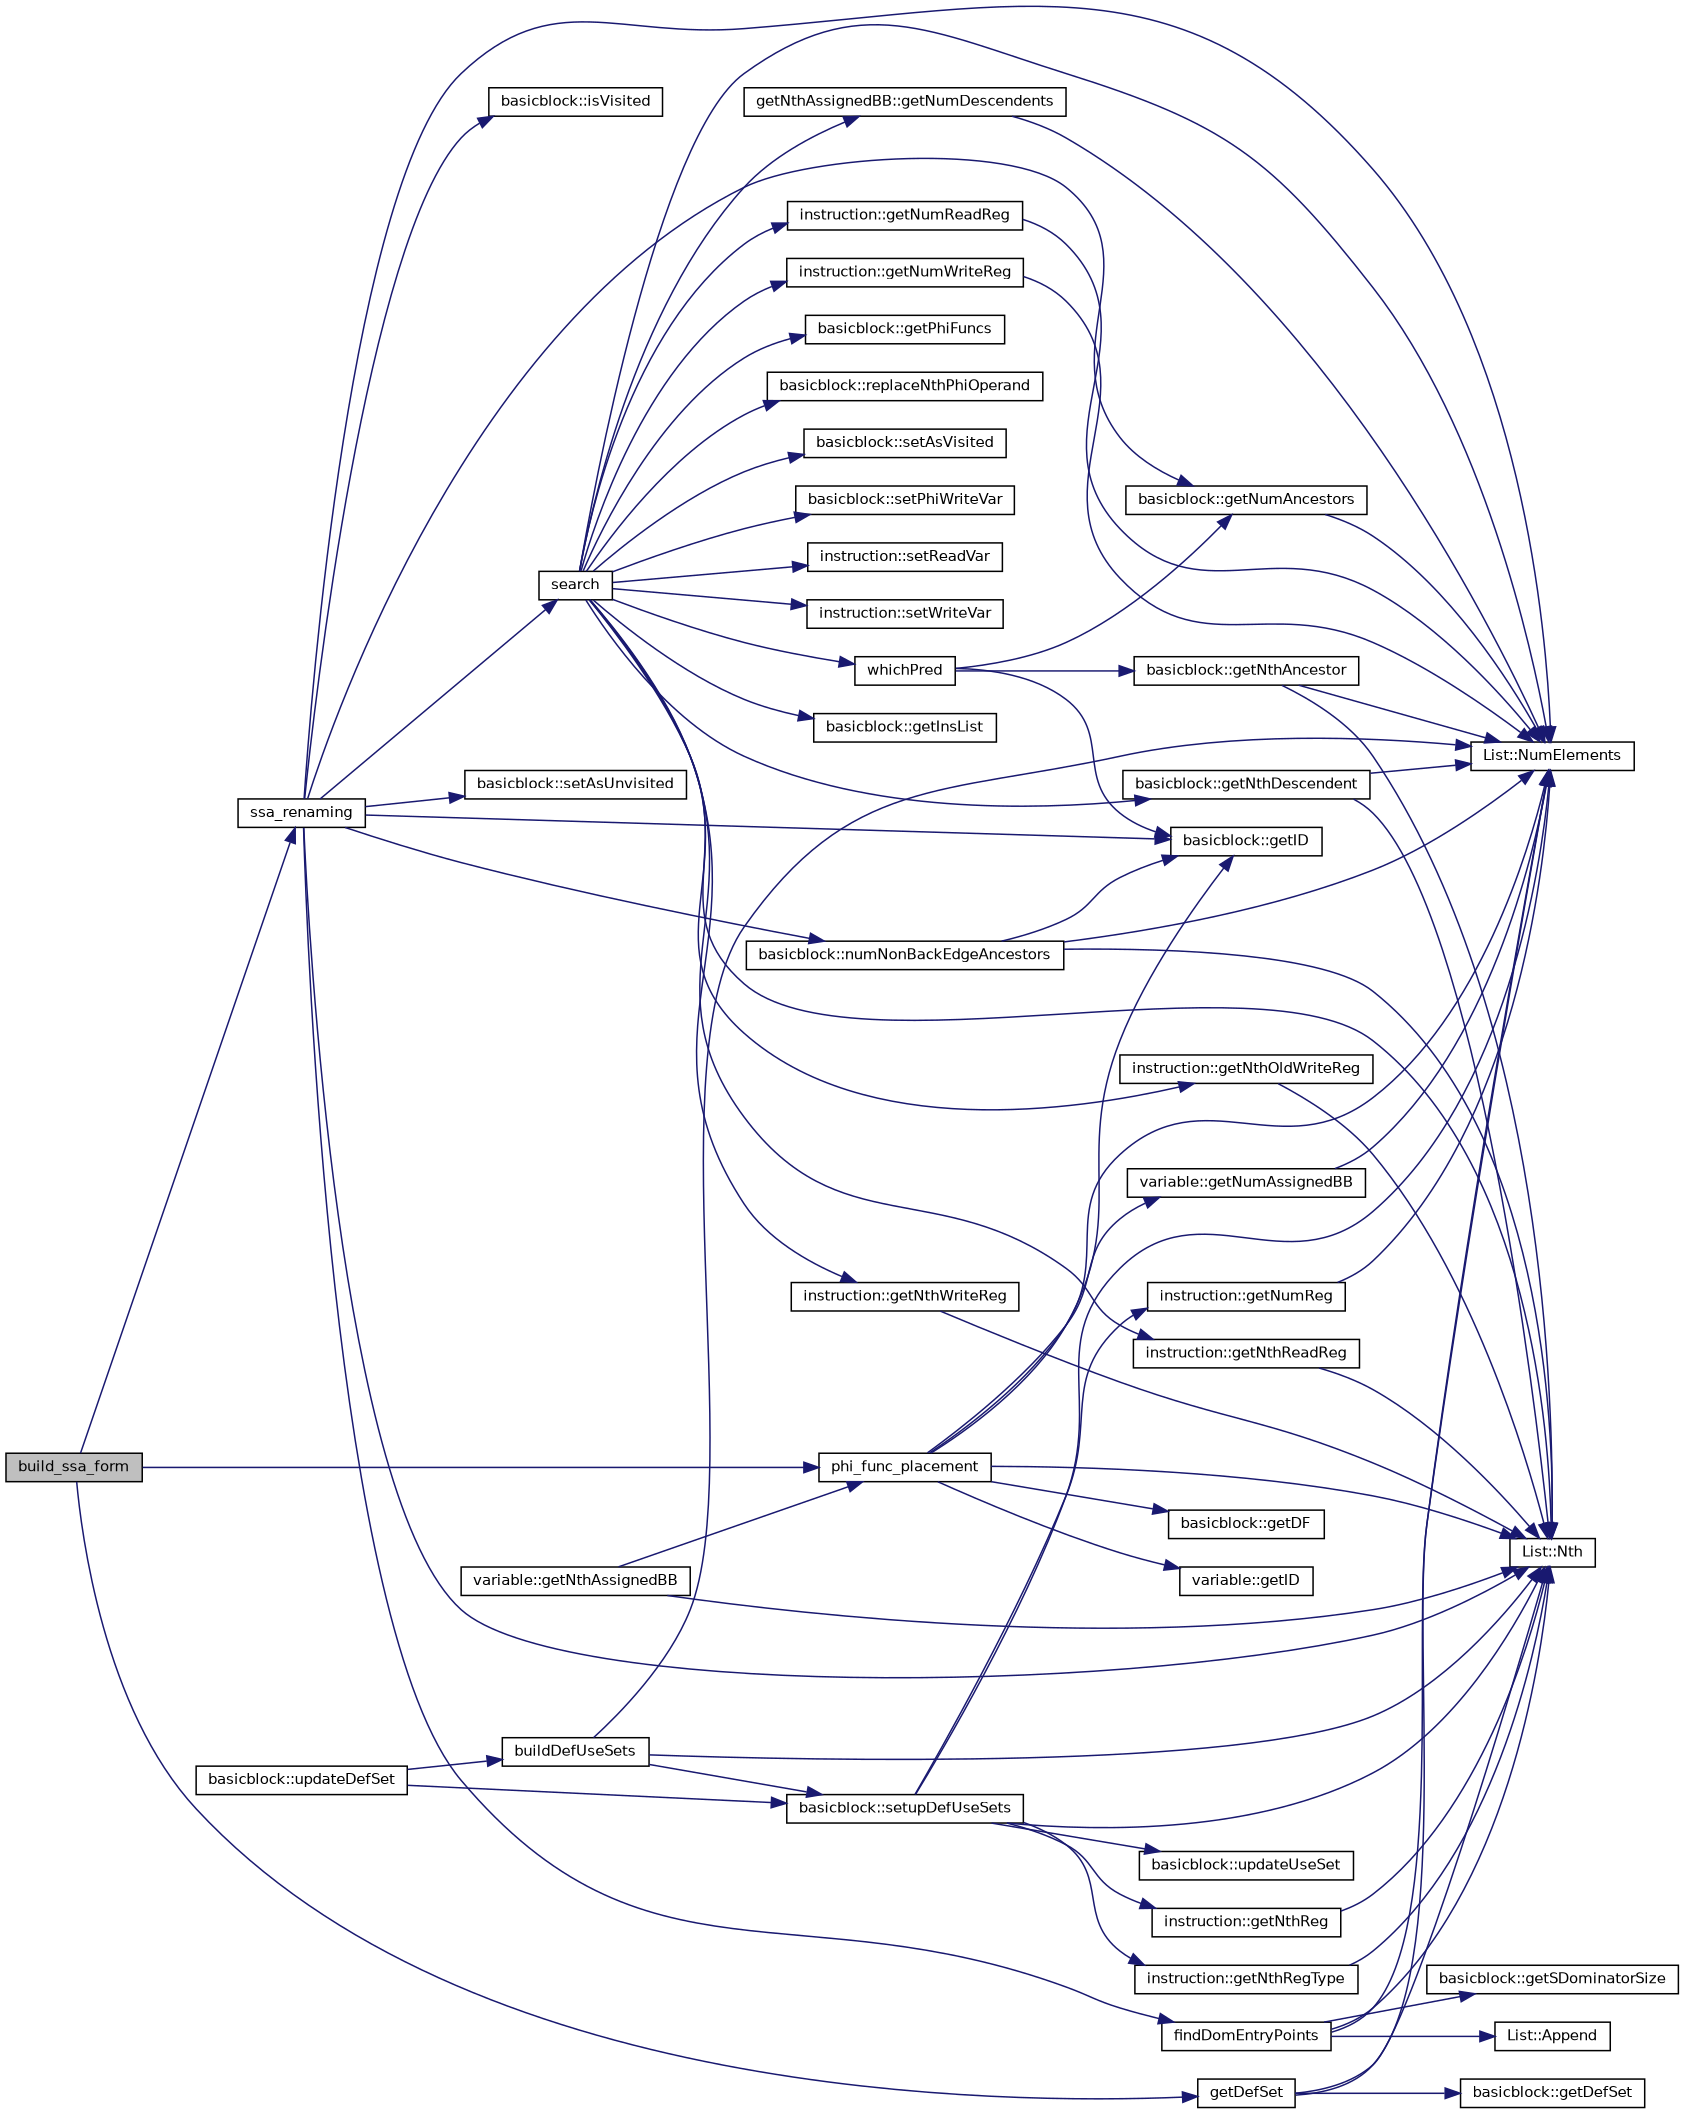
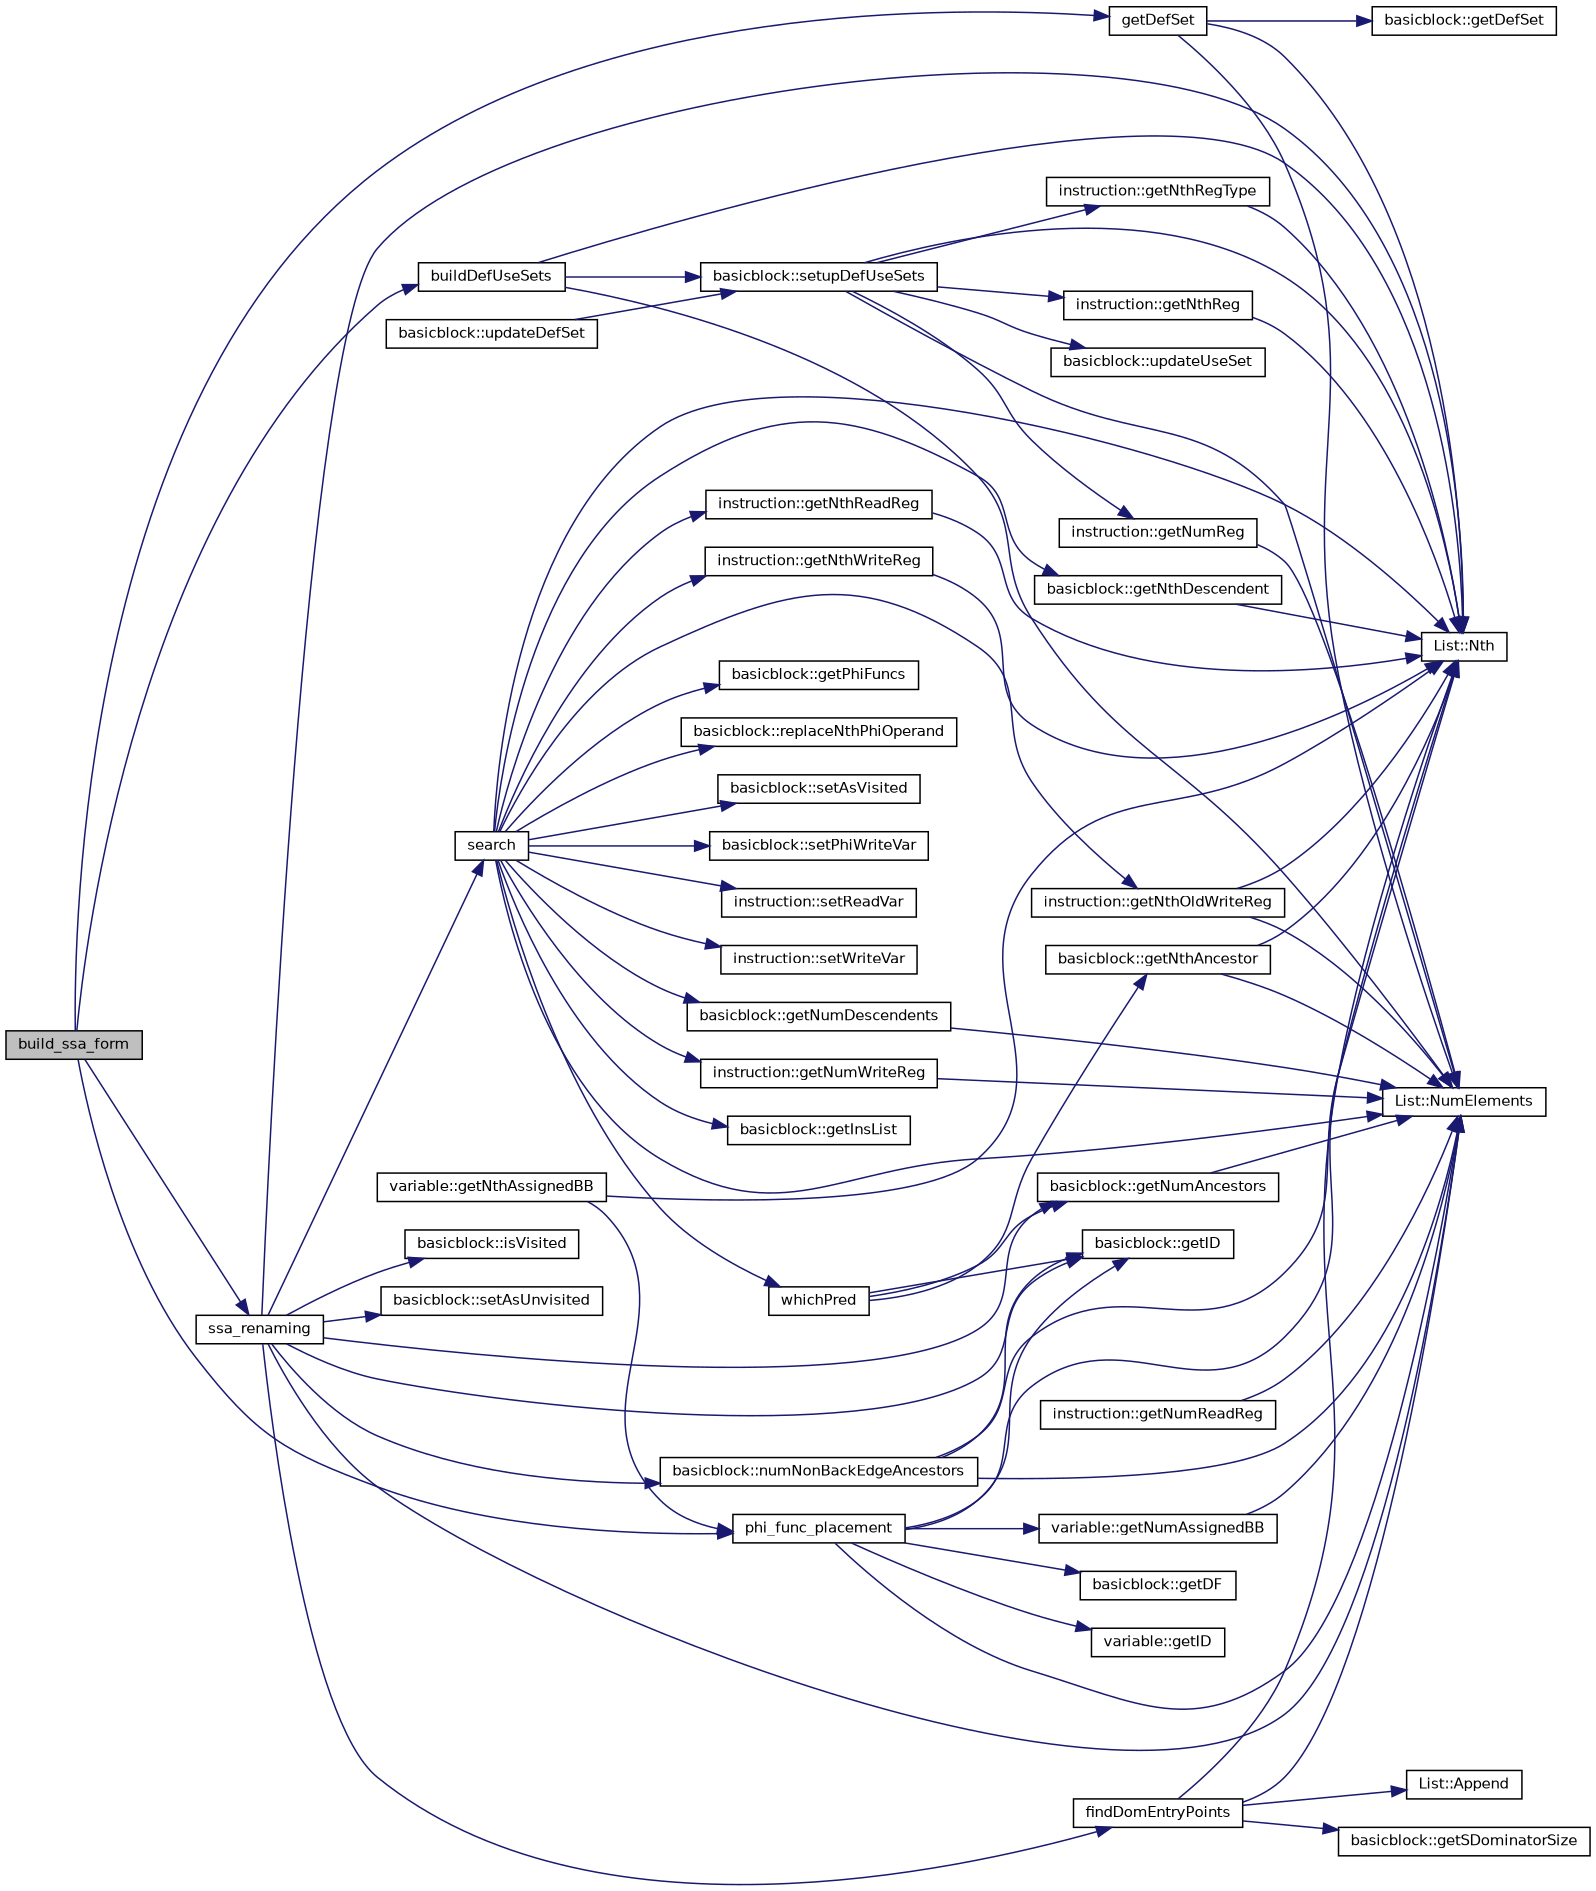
(905, 102) -> (819, 1017)
(656, 351) -> none
(1413, 769) -> (1347, 975)
(441, 1766) -> (171, 626)
